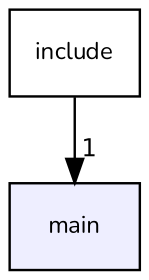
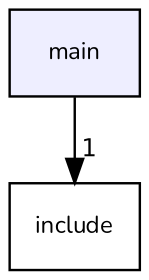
(75, 128) -> (75, 128)
